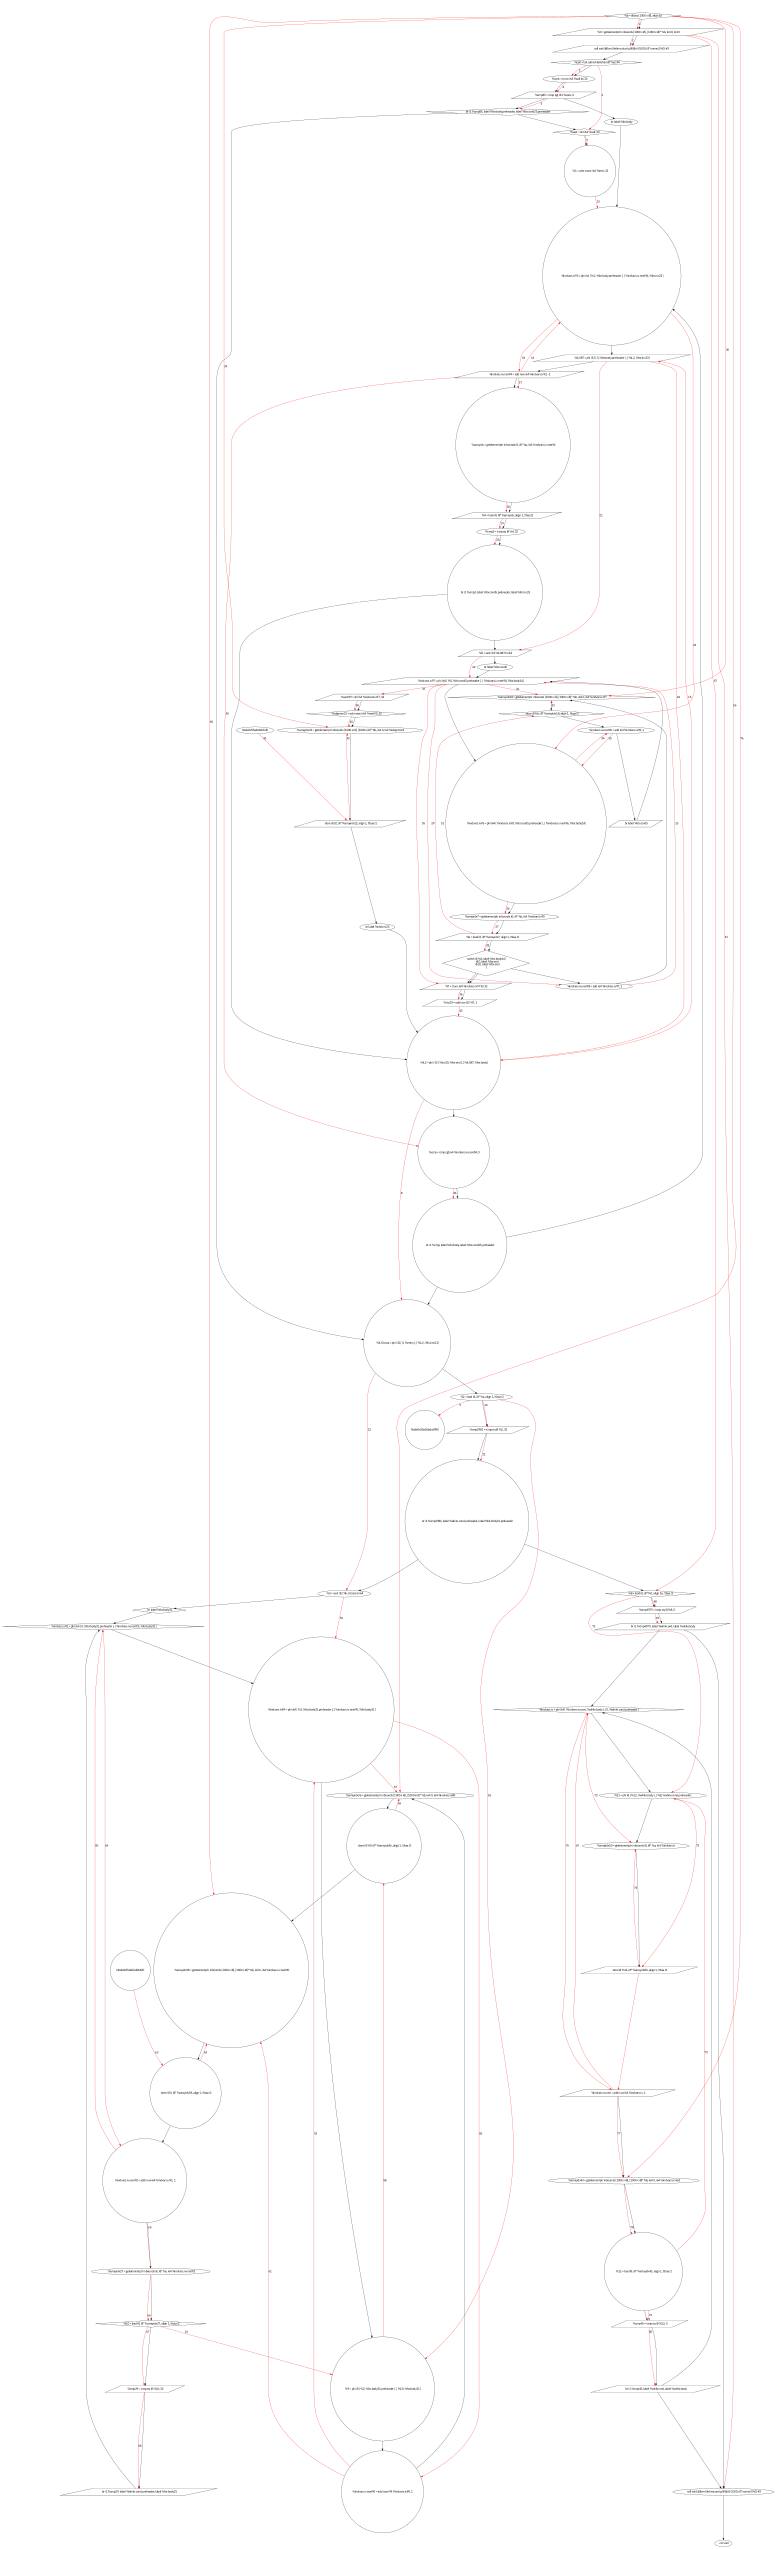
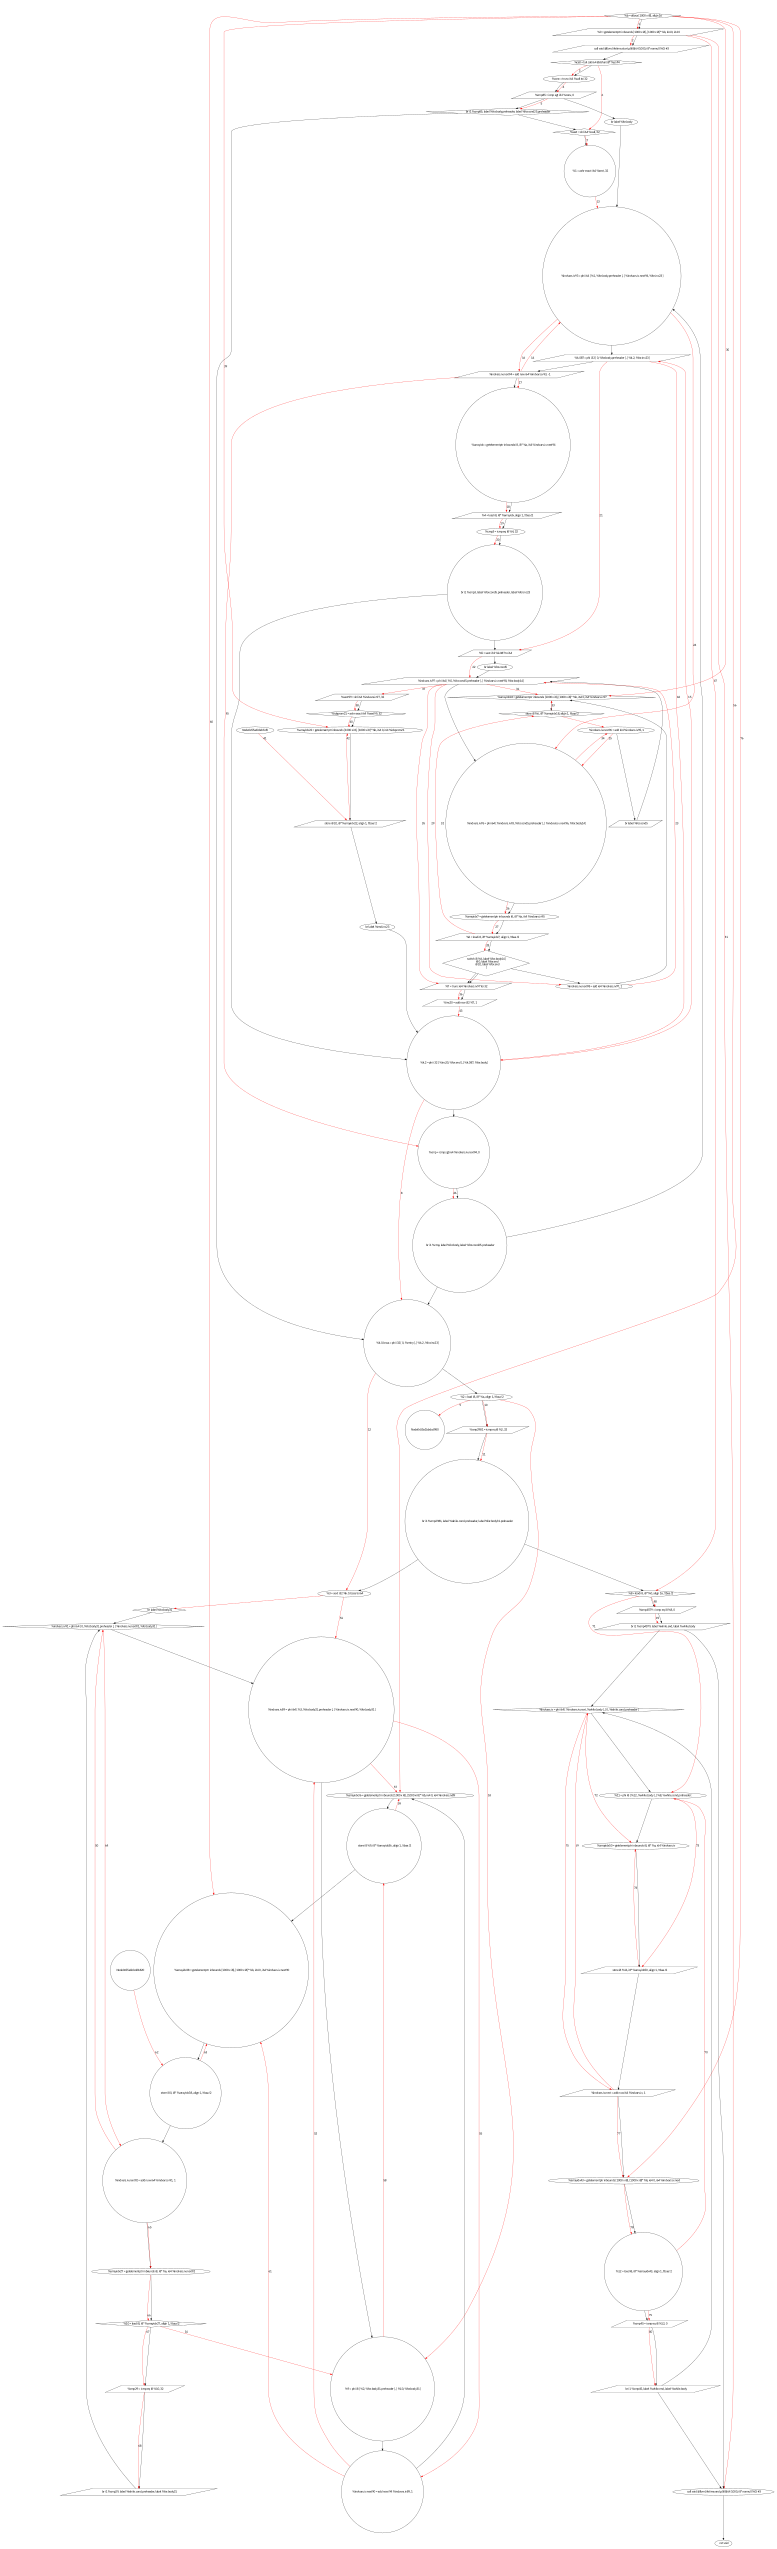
(582, 722) -> (582, 722)
(250, 1602) -> (250, 1602)
(629, 2031) -> (629, 2031)
